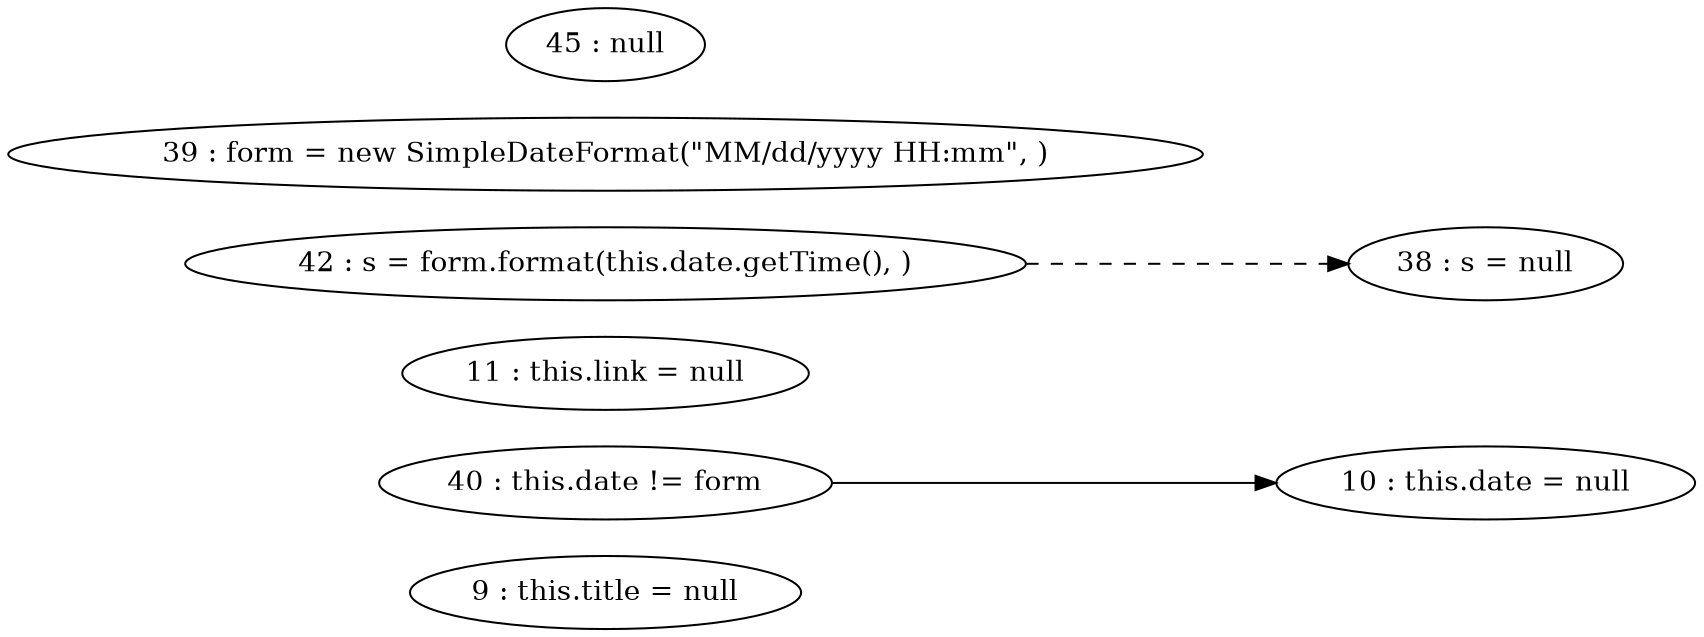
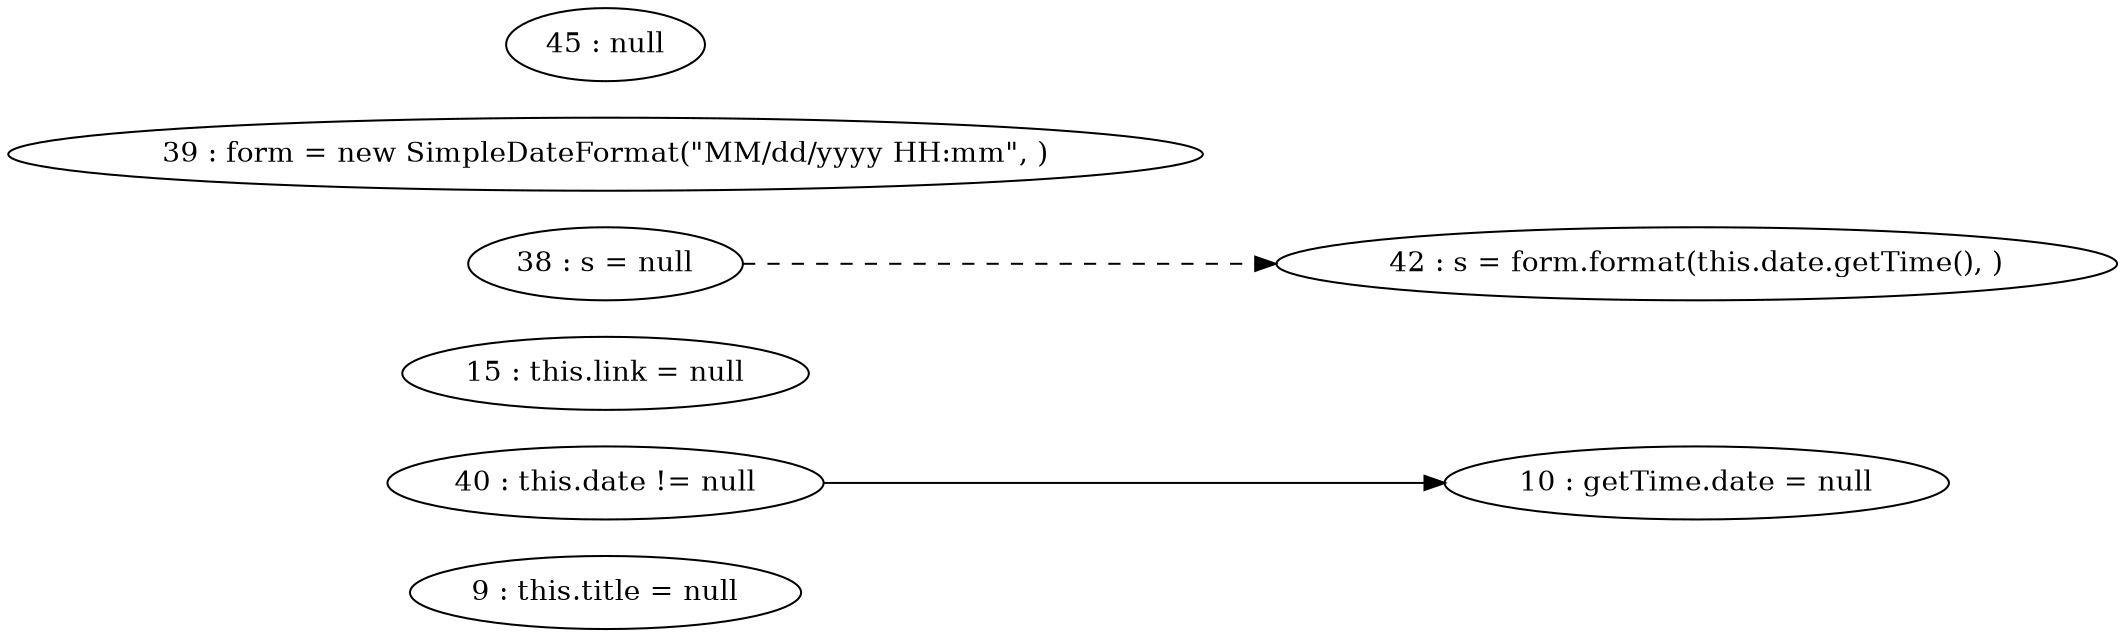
(1177, 264) -> (999, 264)
(606, 373) -> (606, 373)
(606, 483) -> (606, 483)
(1486, 483) -> (1697, 483)
